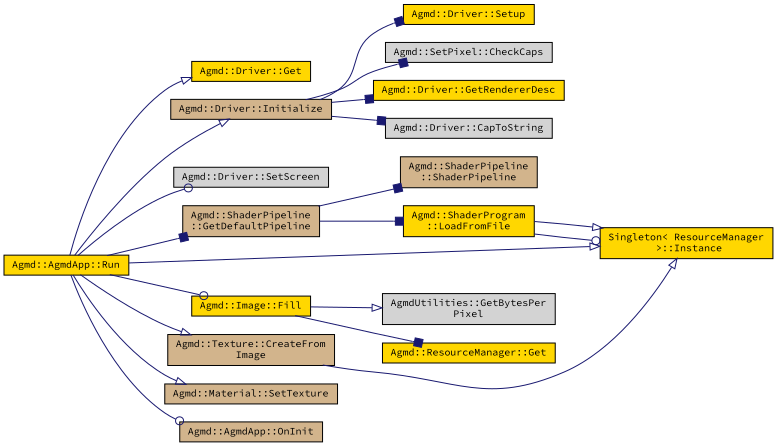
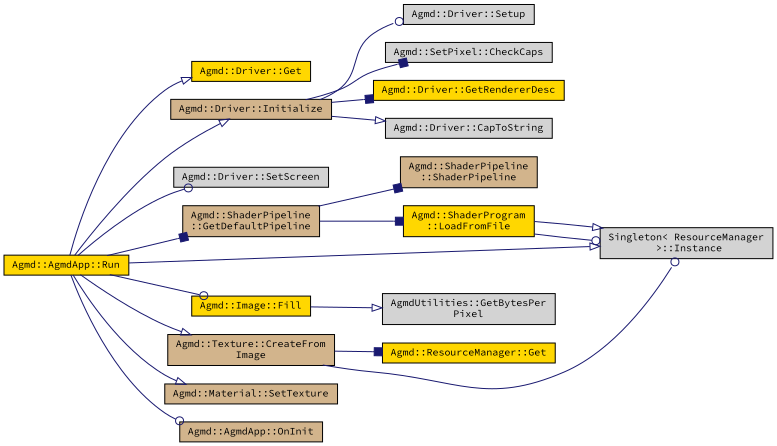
(469, 14) -> (469, 14)
(356, 61) -> (356, 61)
(353, 118) -> (353, 118)
(687, 243) -> (687, 243)
(354, 329) -> (353, 351)
(520, 386) -> (520, 386)
